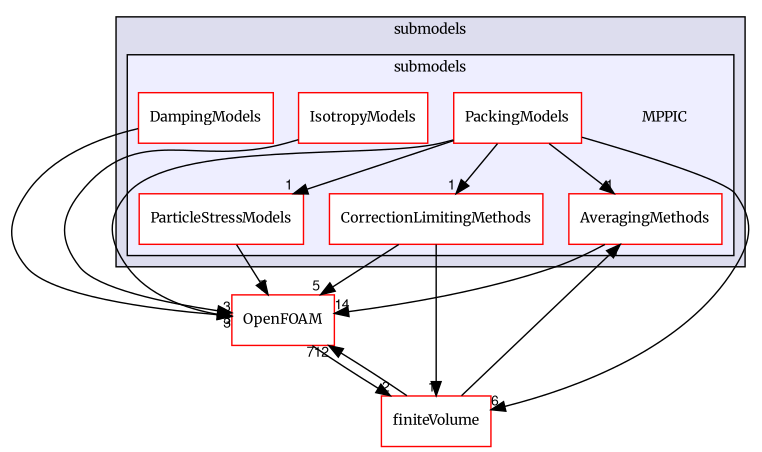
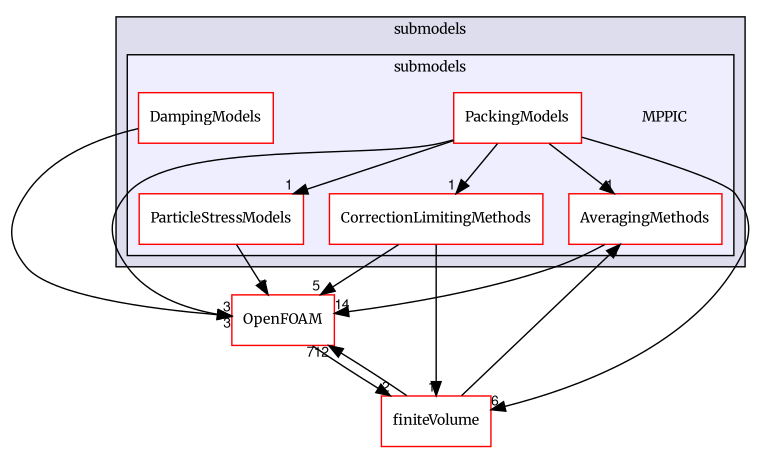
(363, 118) -> none
